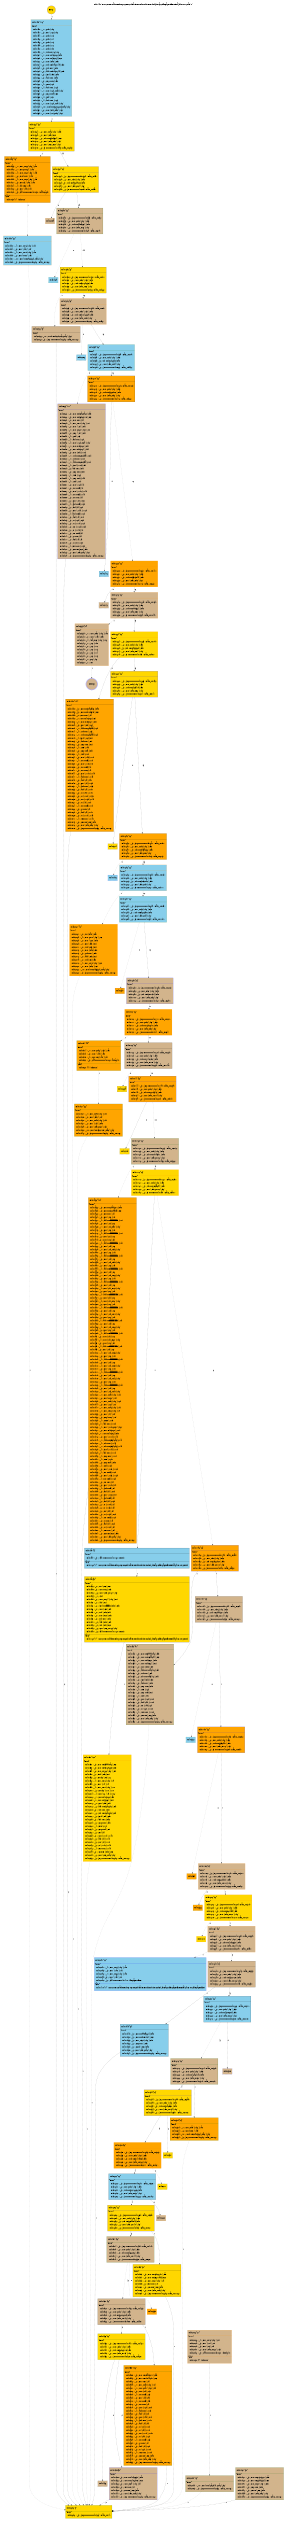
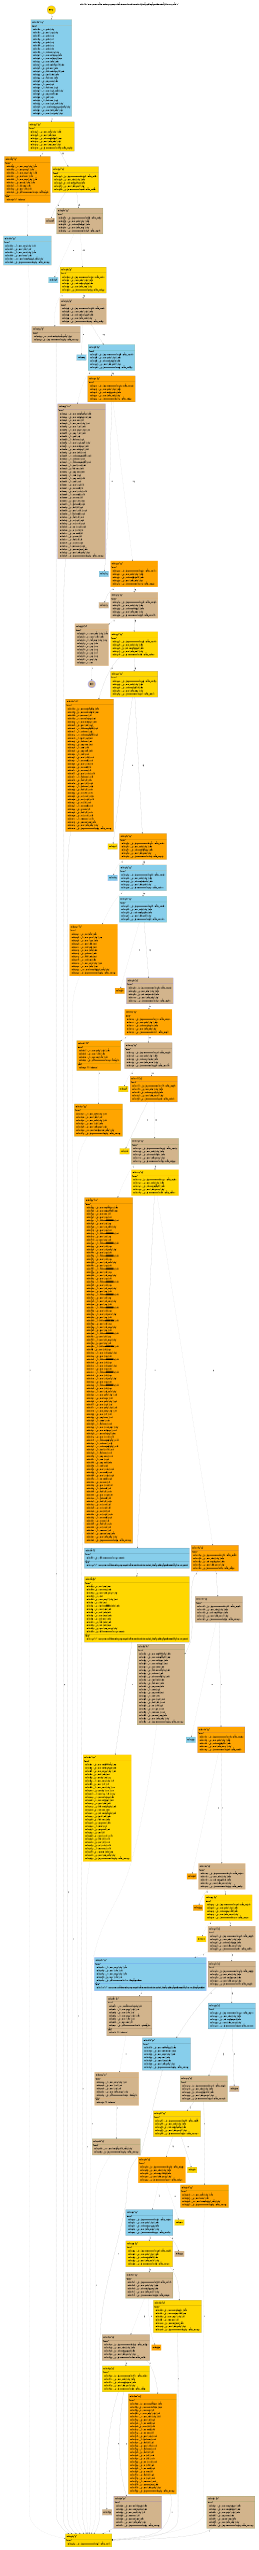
(92, 684) -> (92, 684)
none -> (129, 2016)
